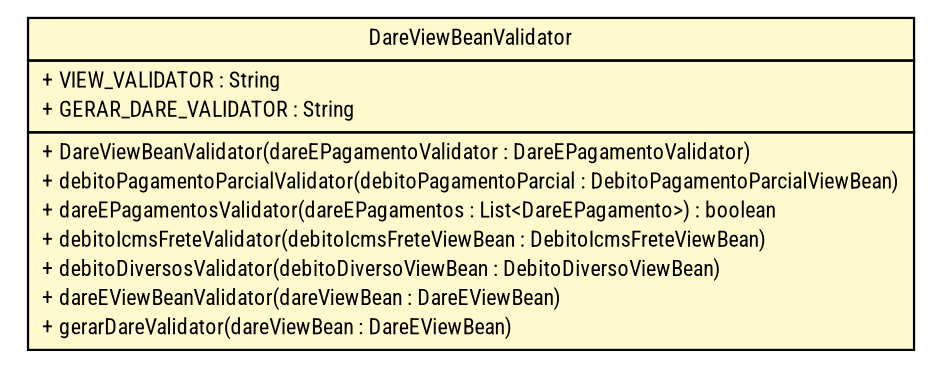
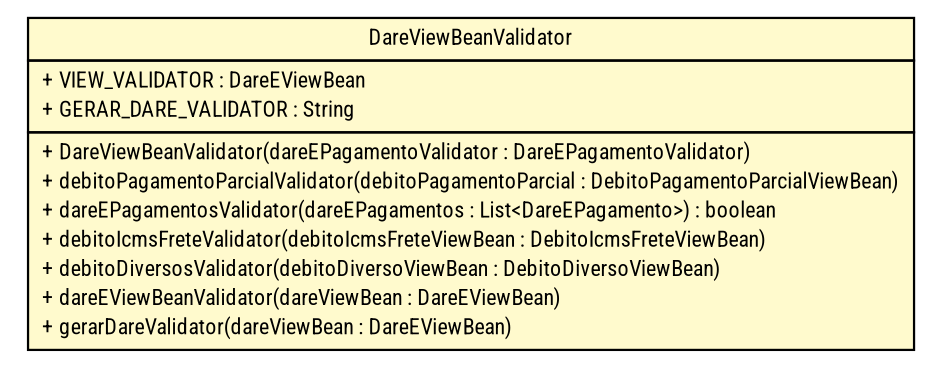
(163, 81) -> (204, 81)
